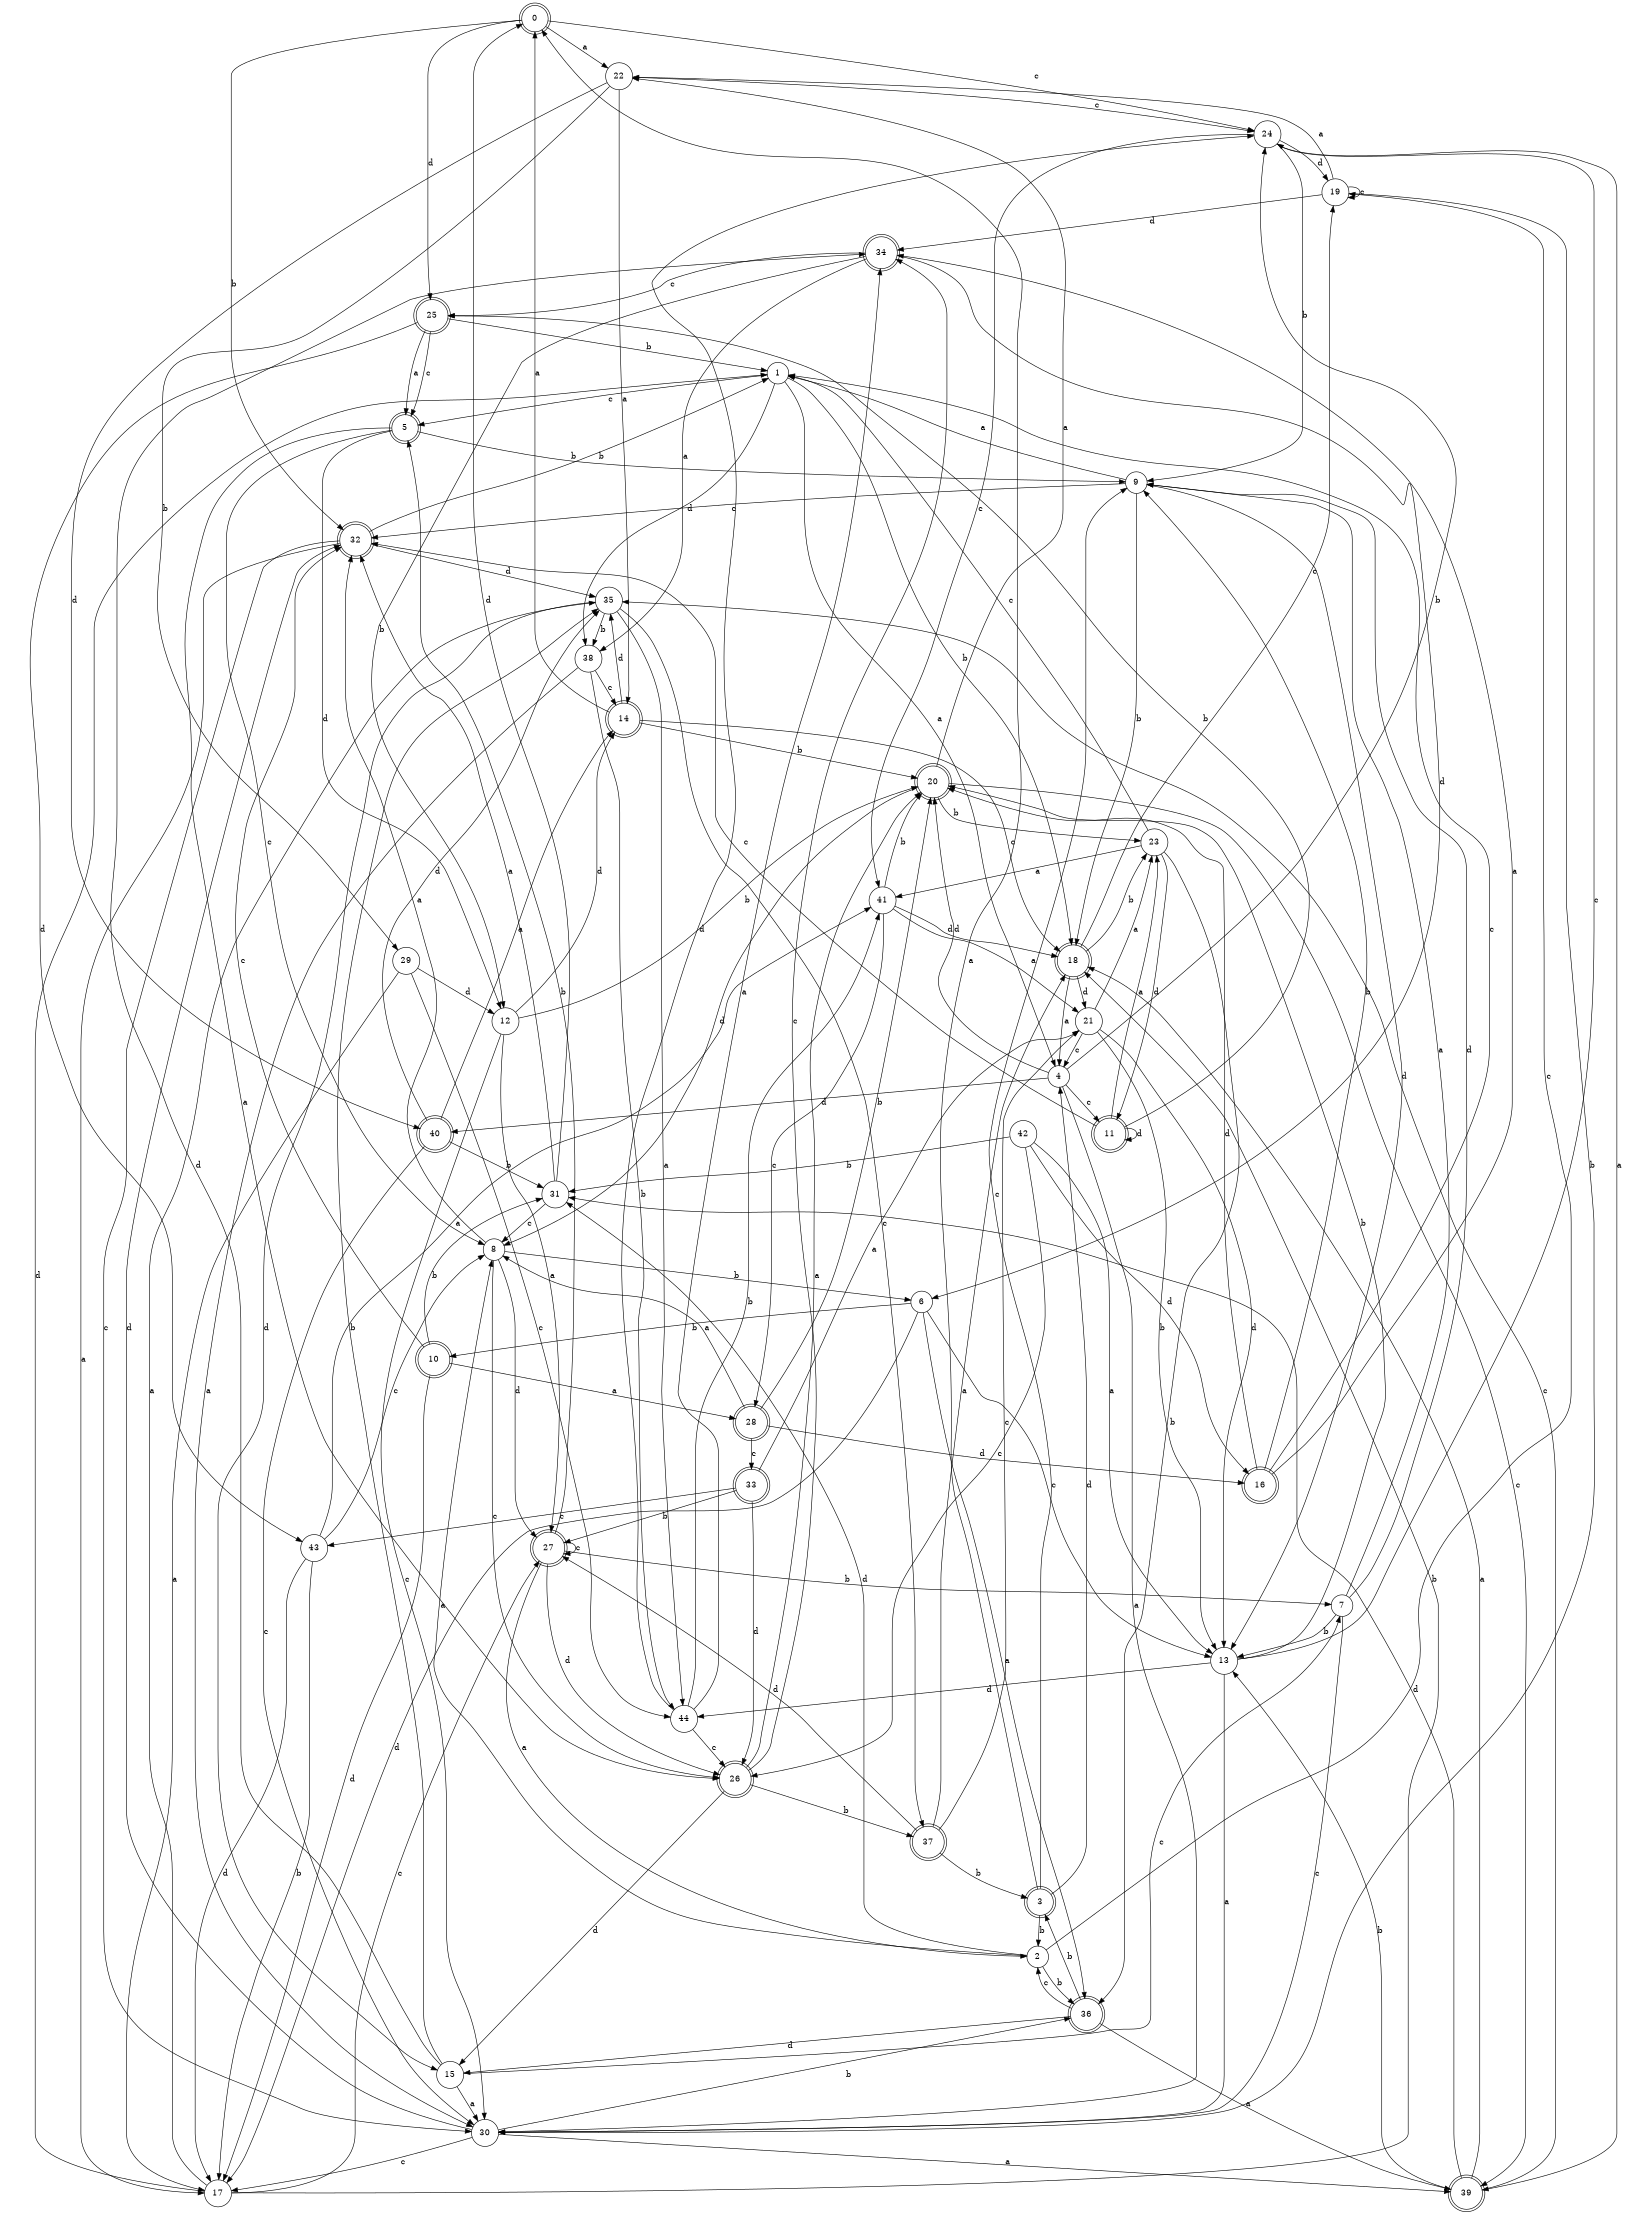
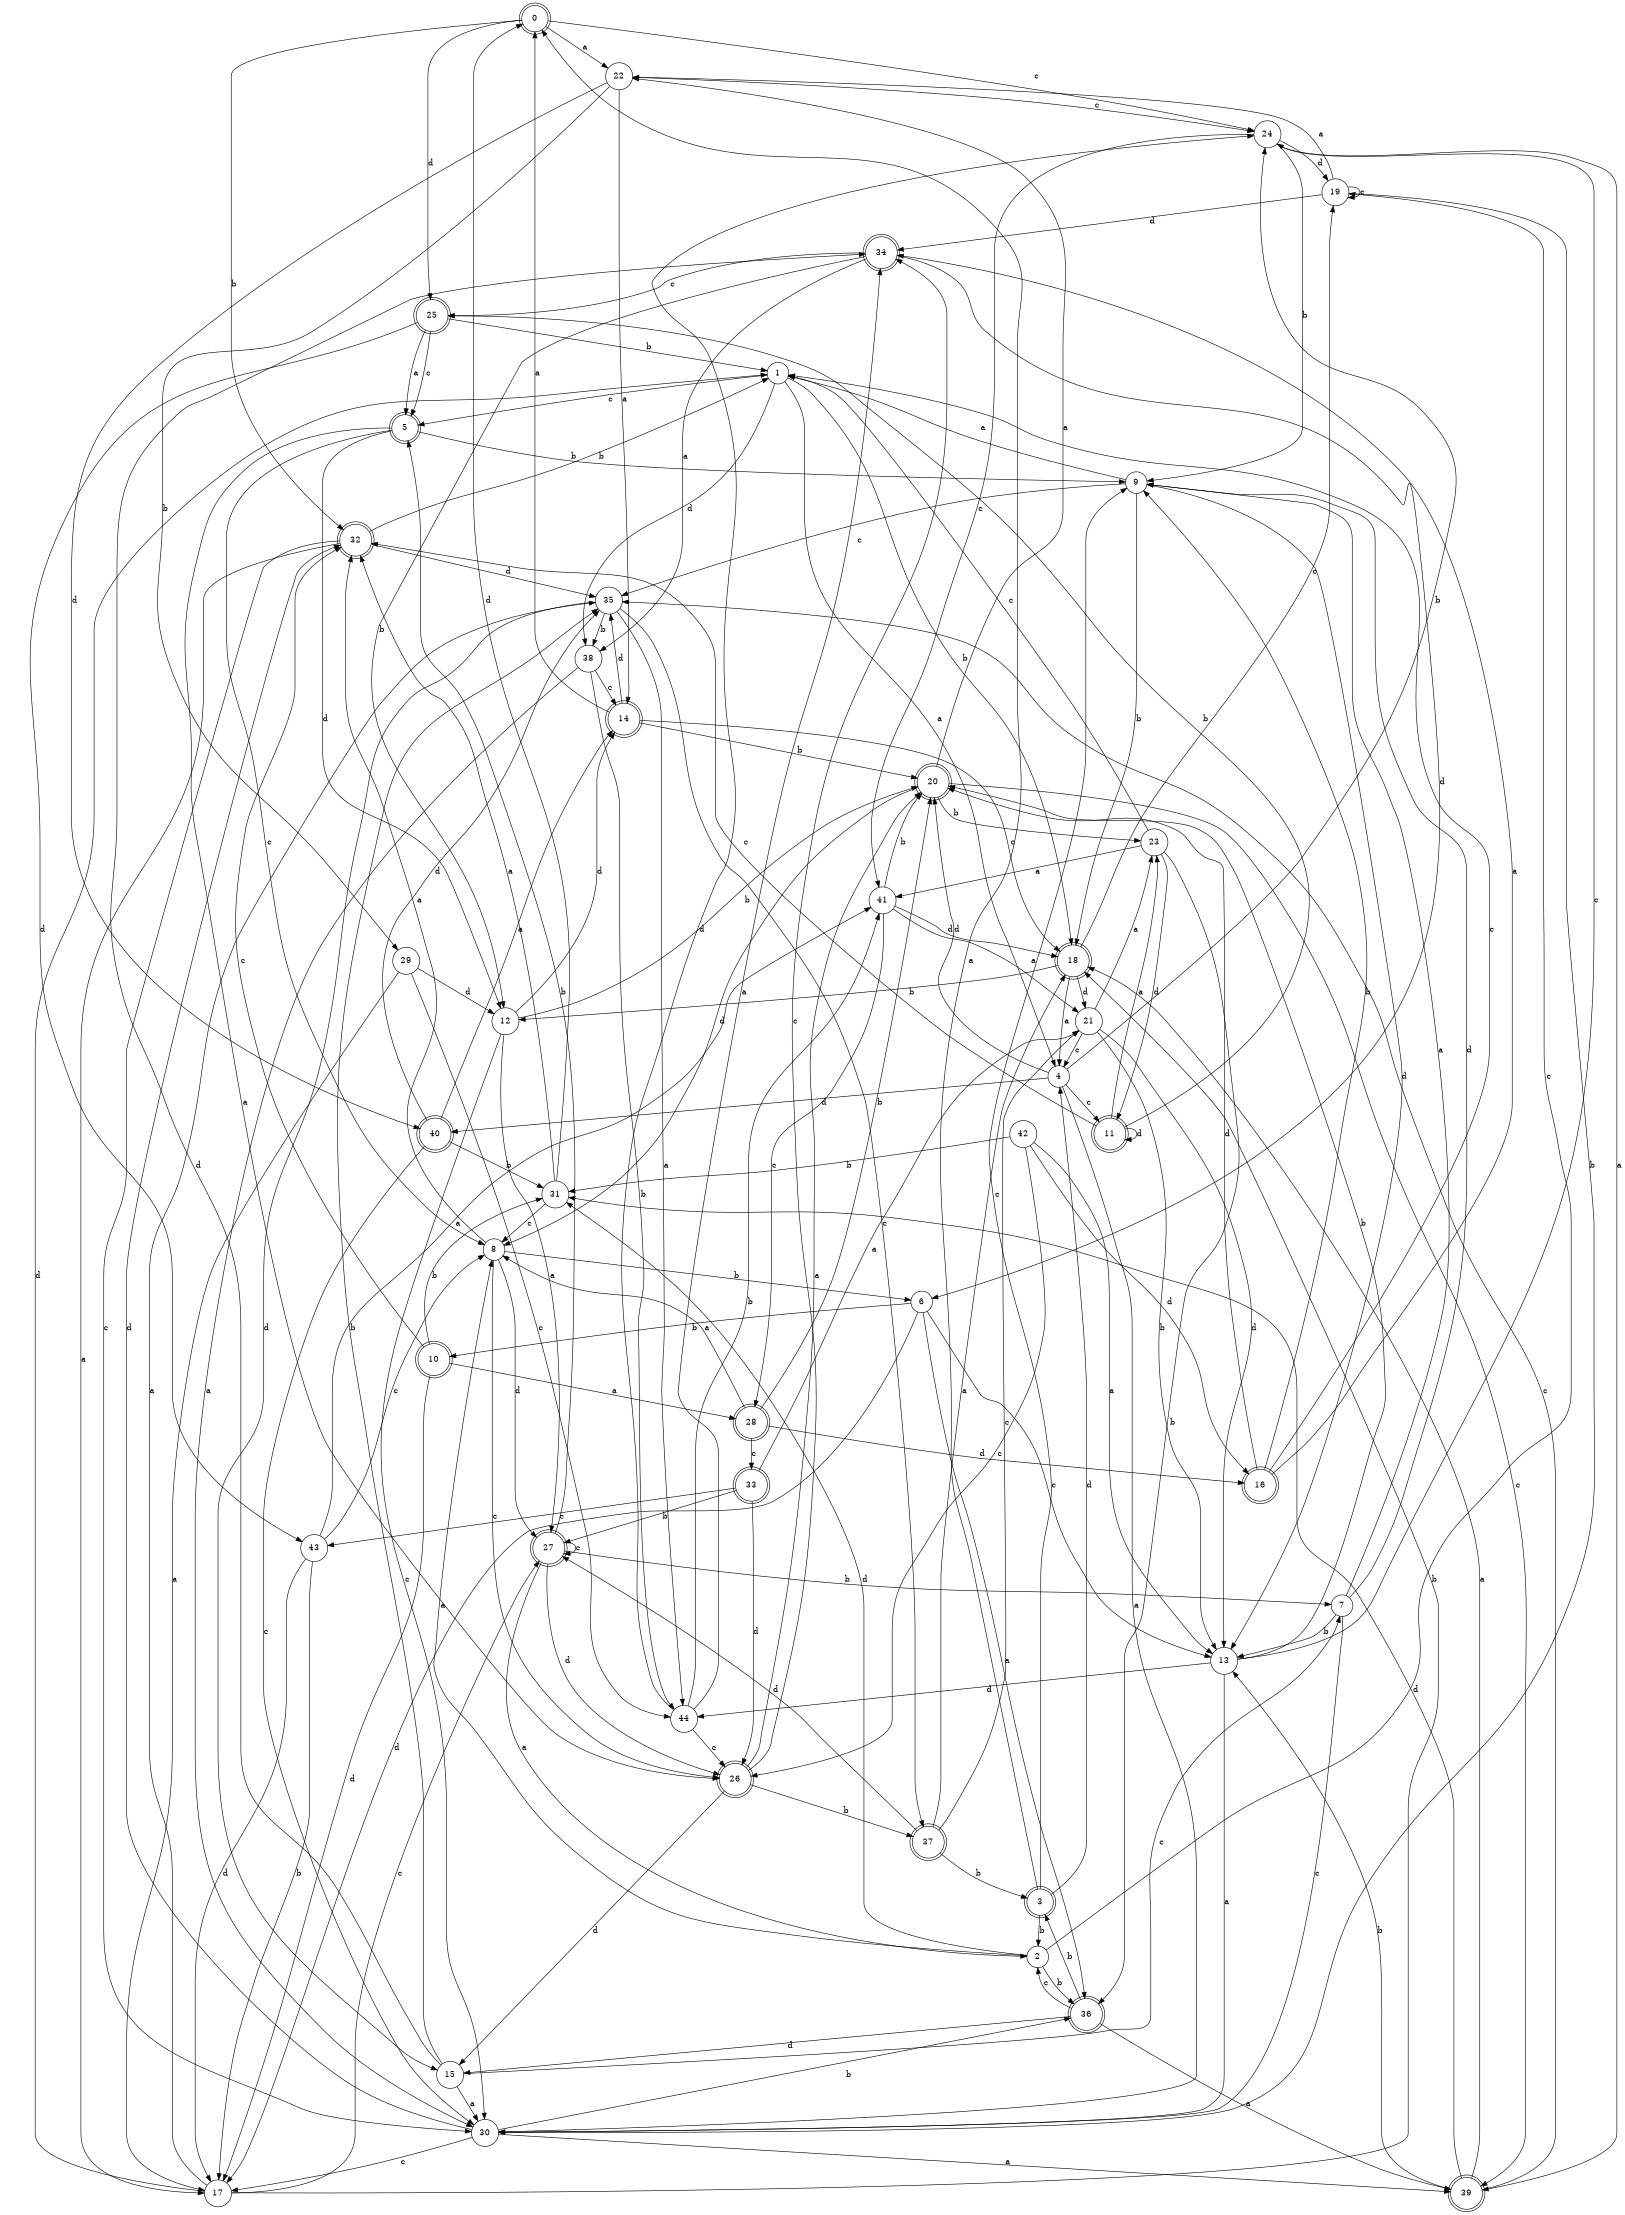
(751, 503) -> (873, 521)
(1120, 908) -> (806, 997)
